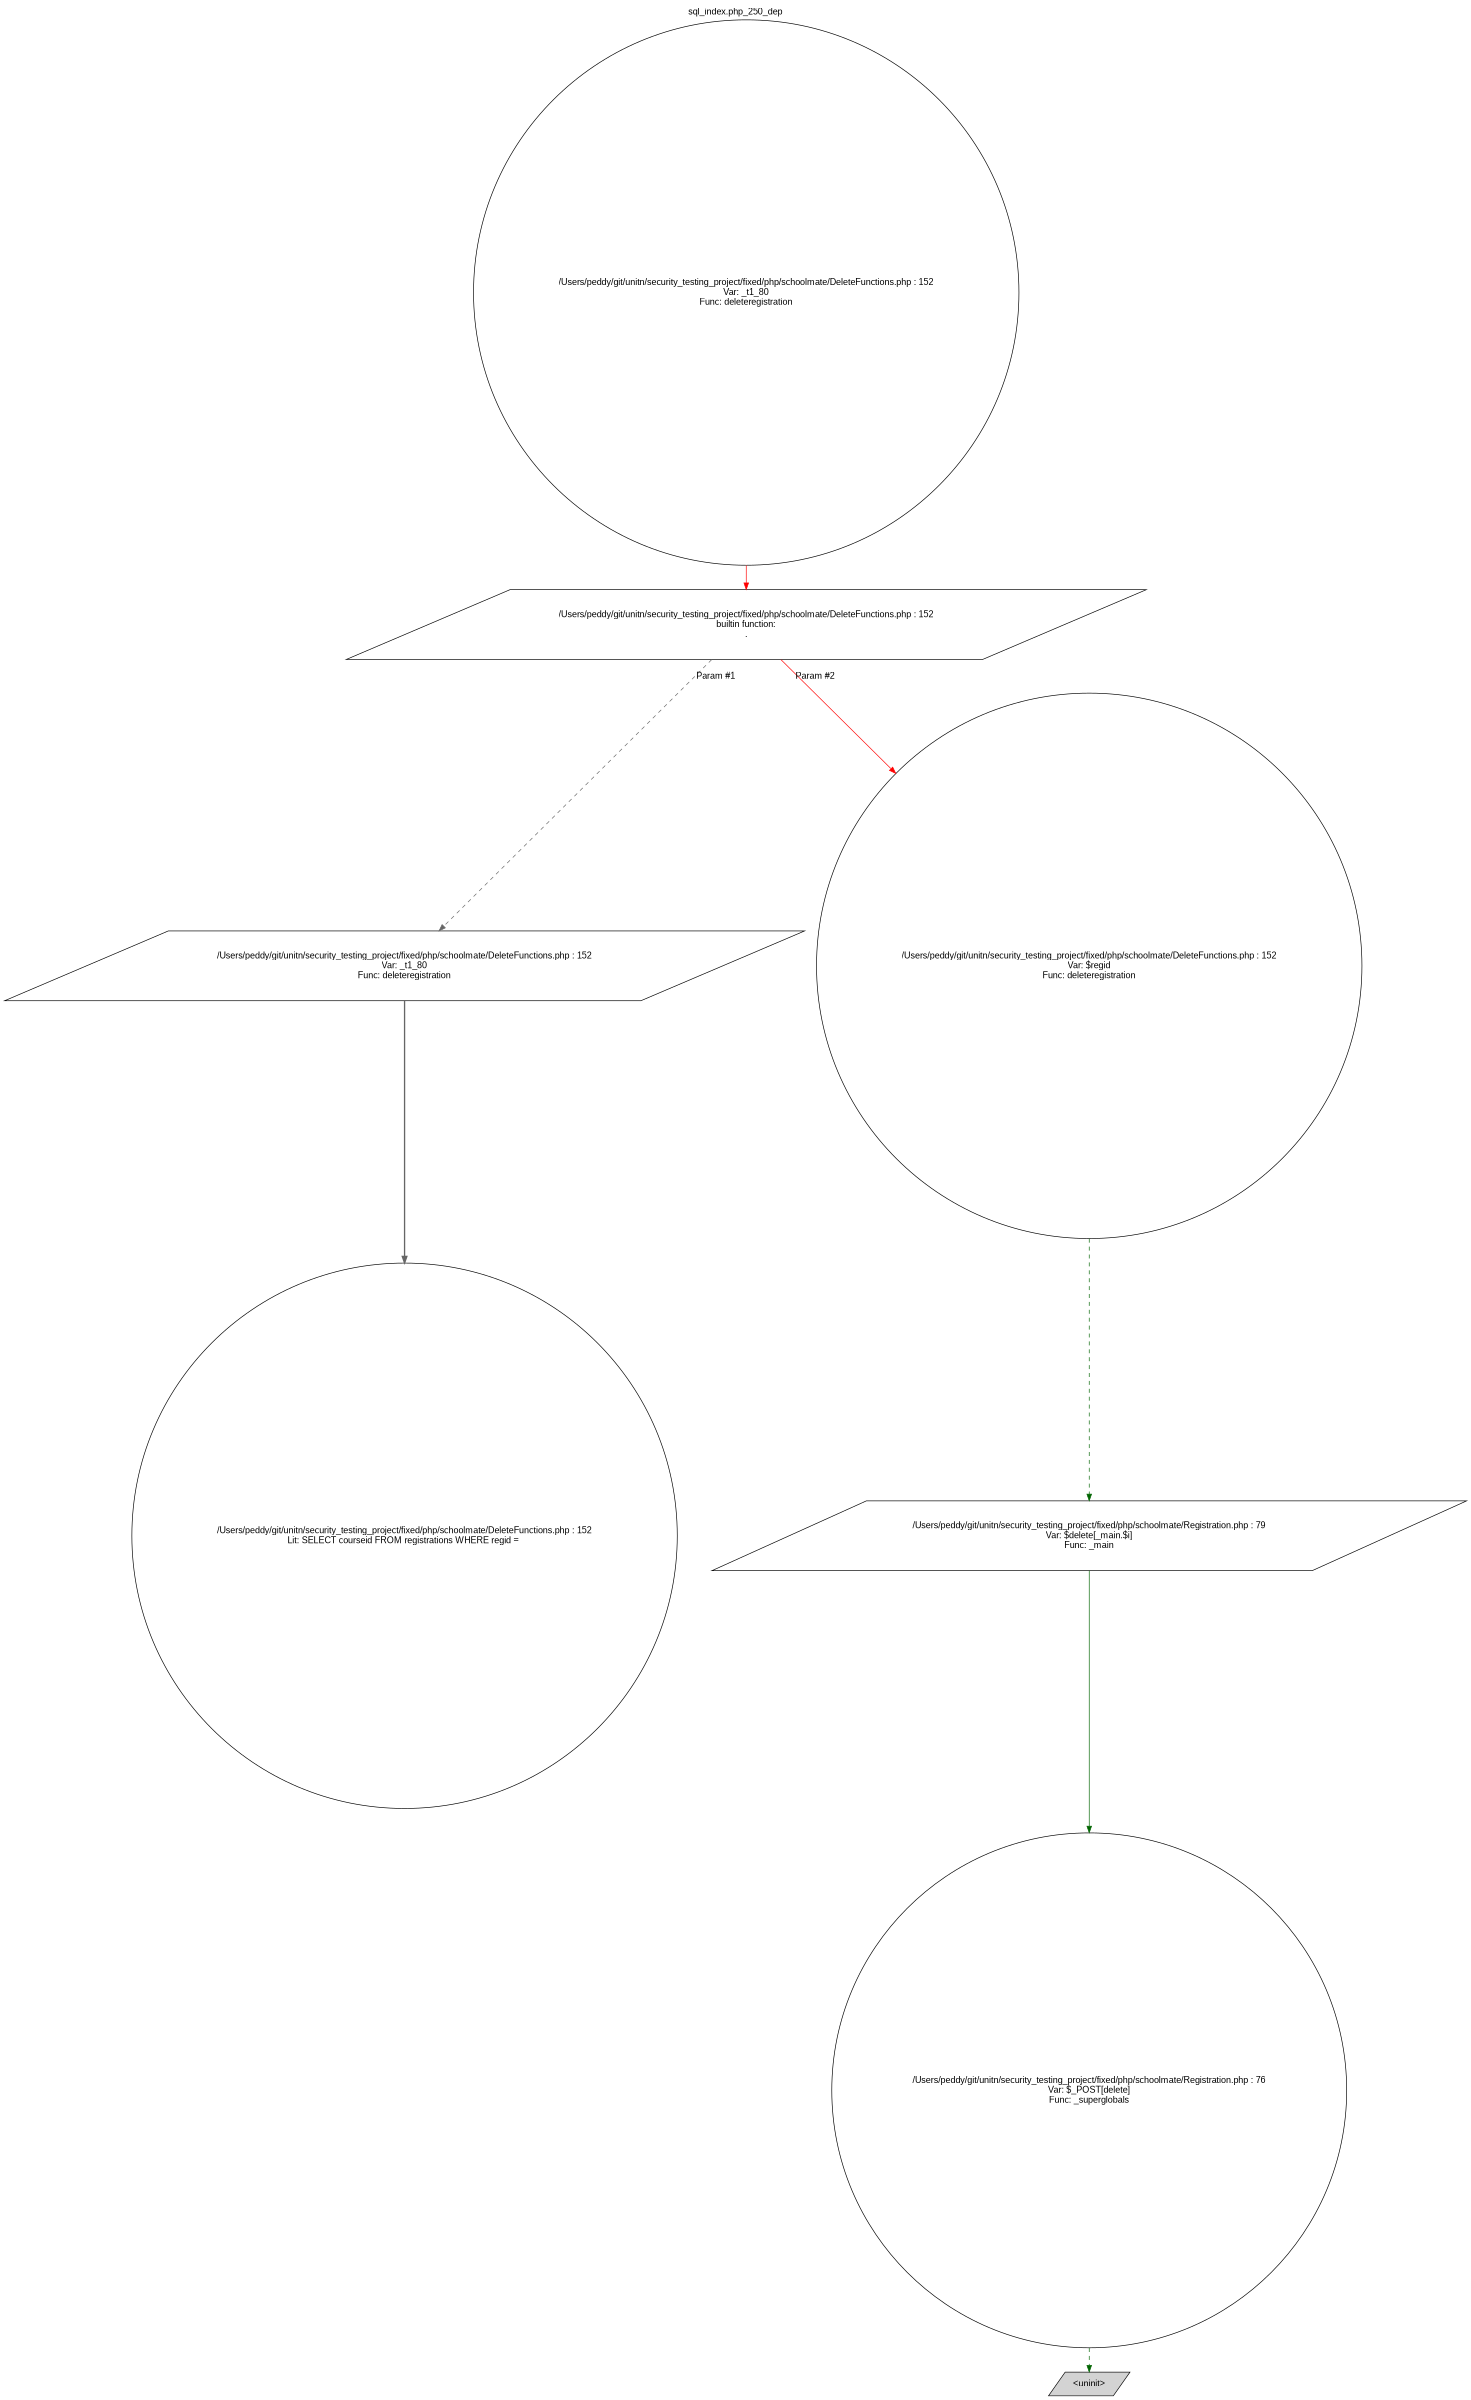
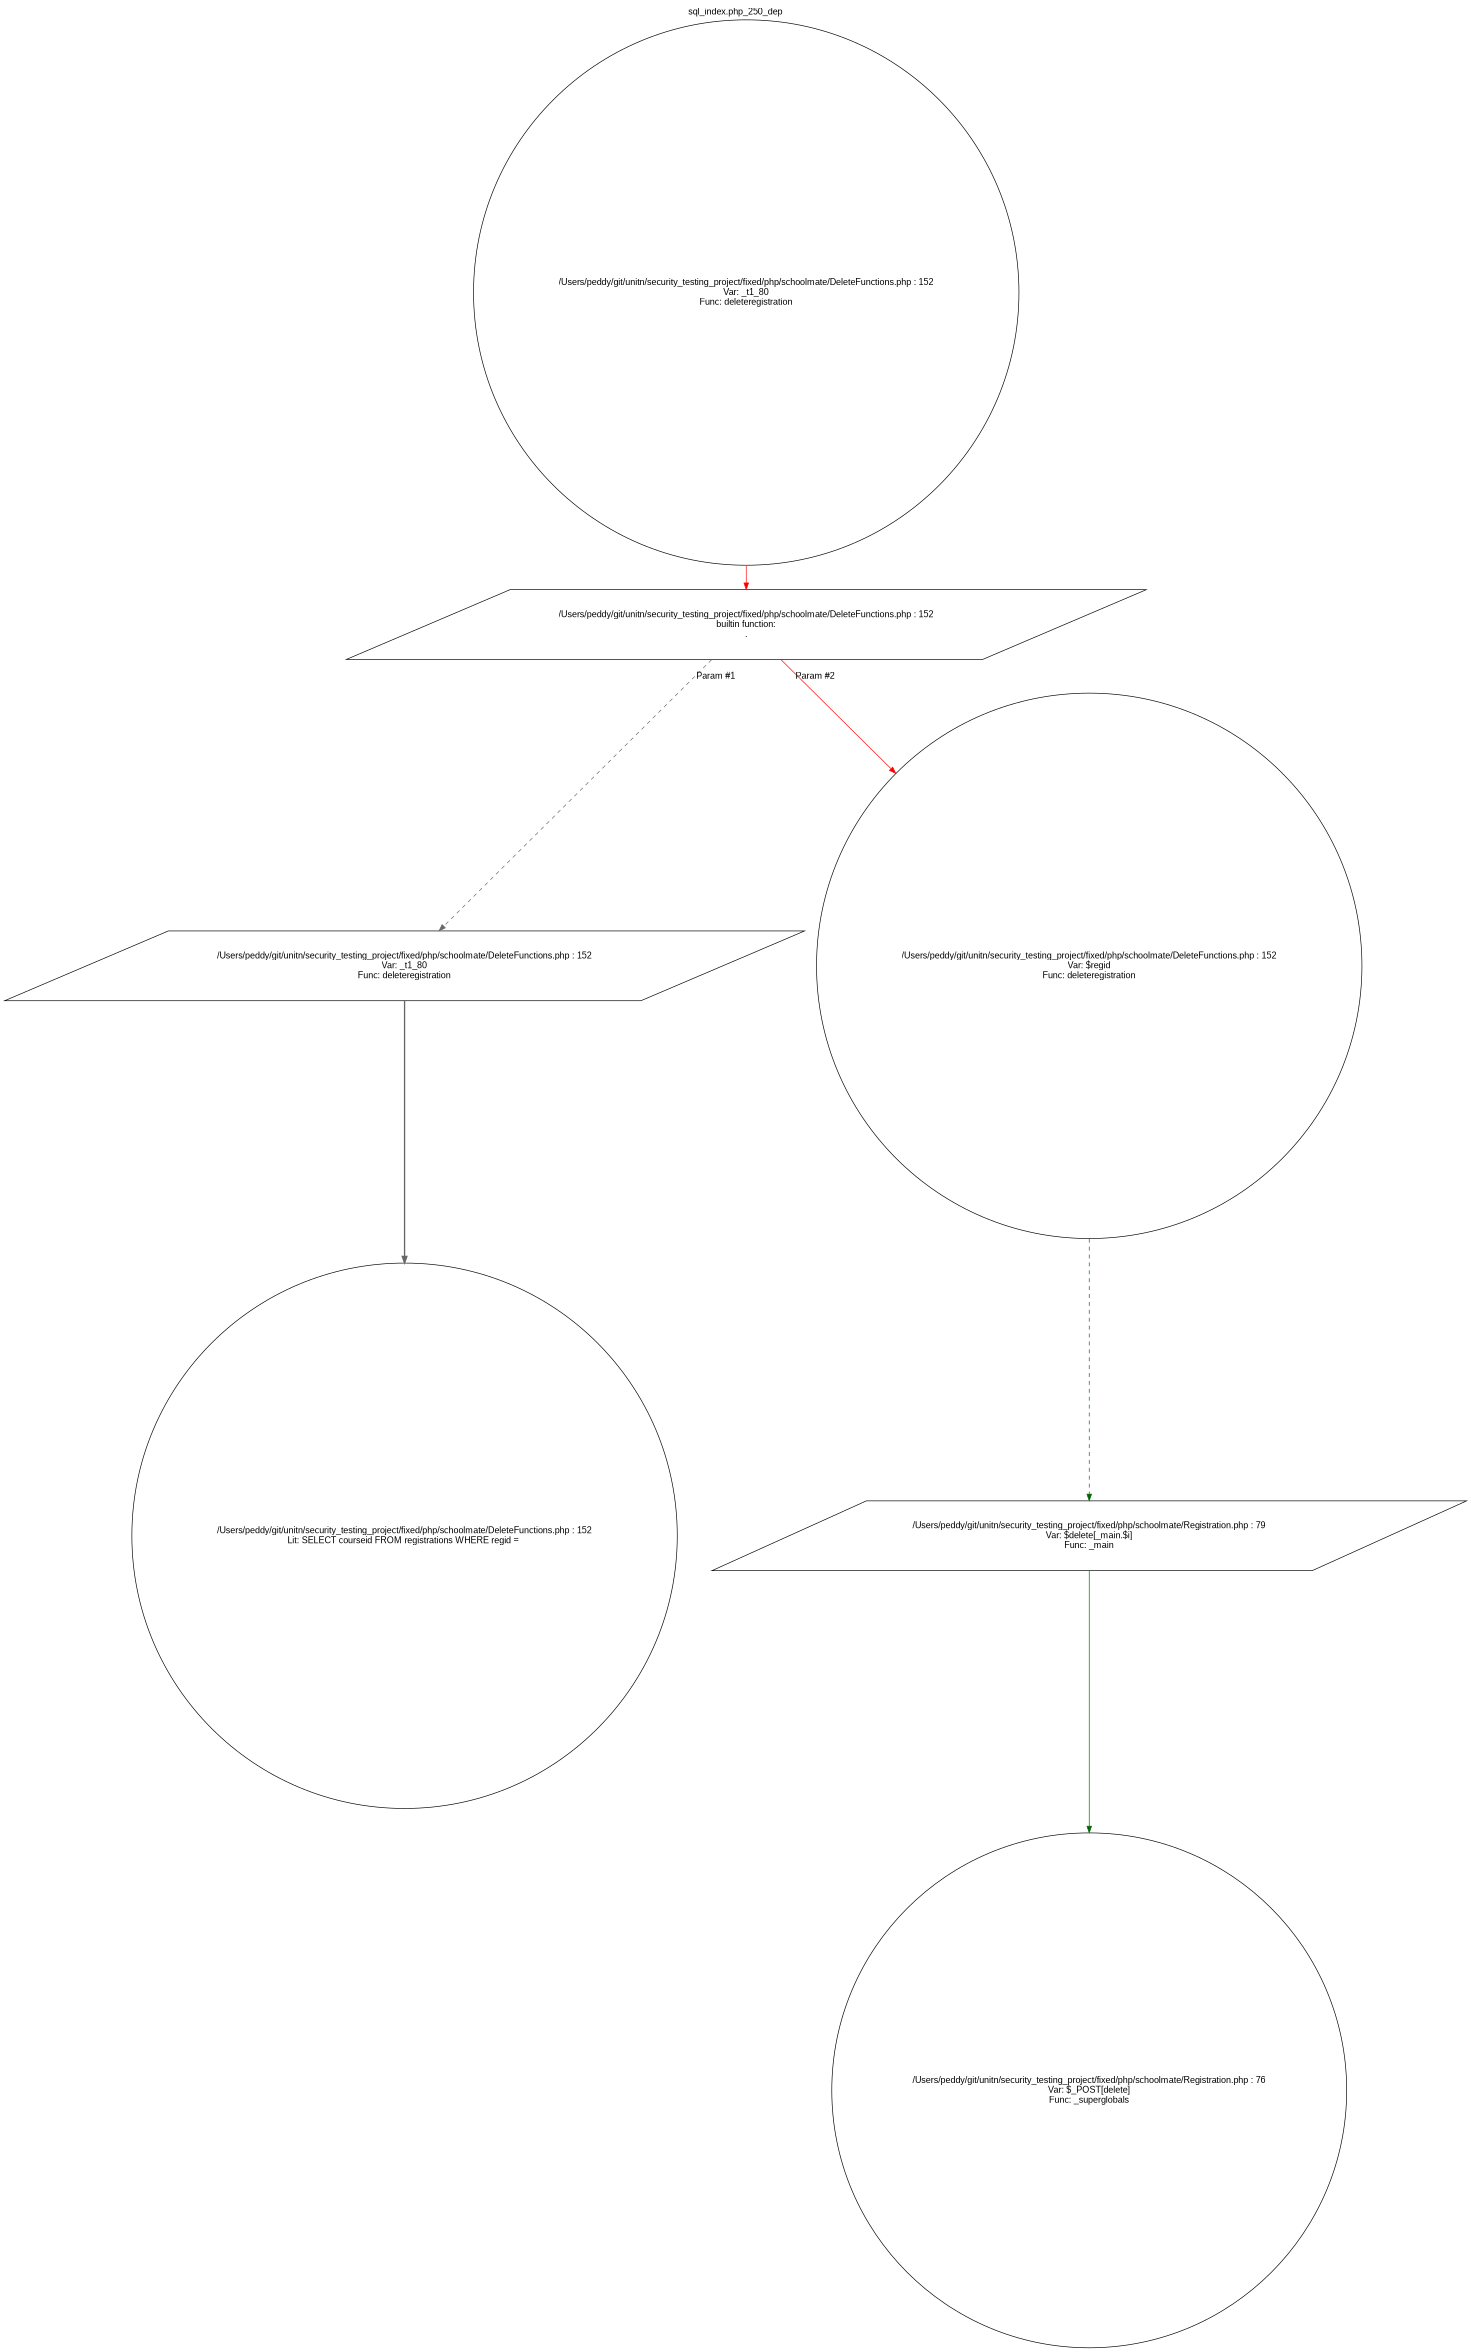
(1089, 2384) -> none
